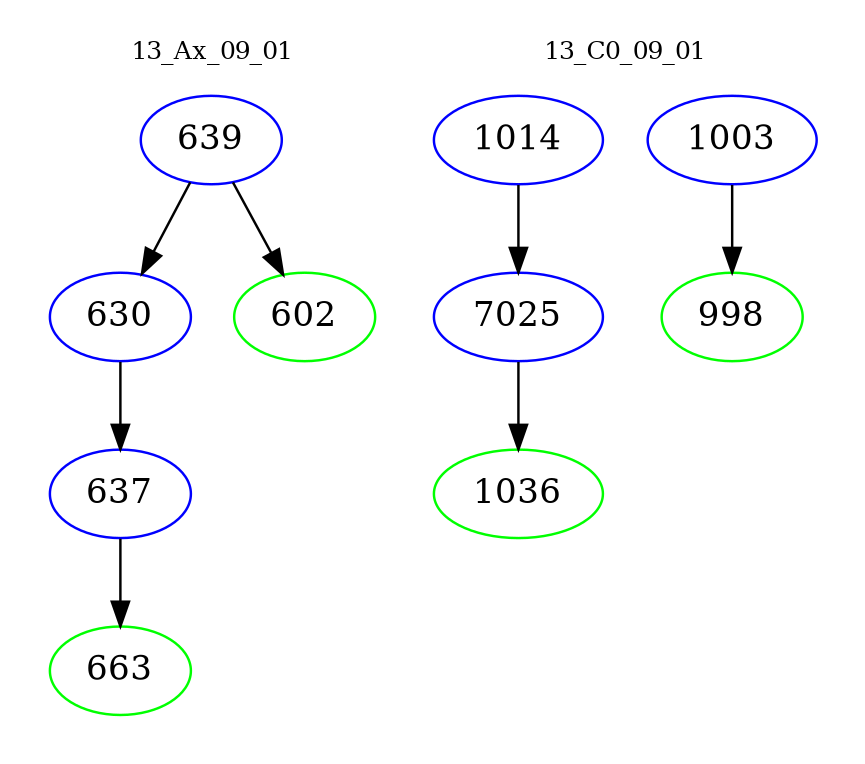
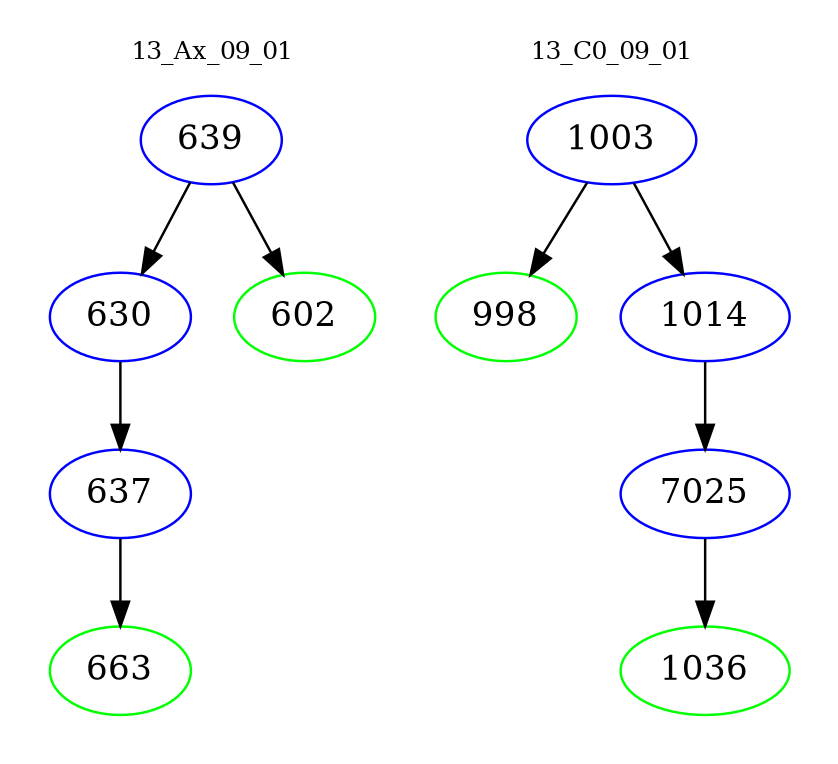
none -> (653, 218)
